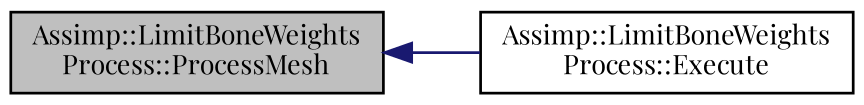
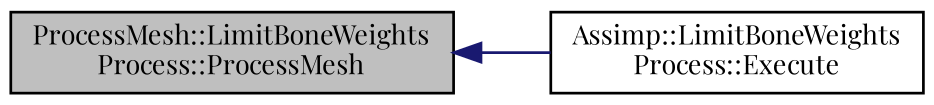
(197, 53) -> (232, 53)
